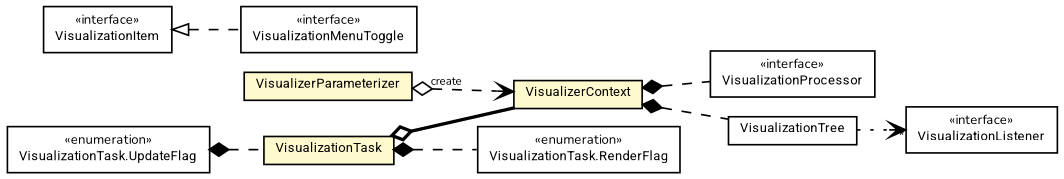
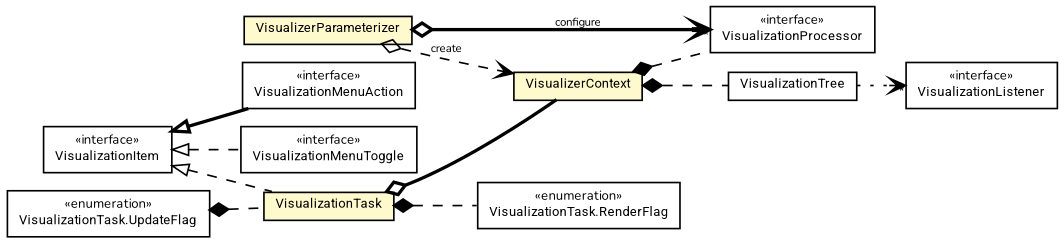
none -> (563, 30)
none -> (328, 86)
none -> (230, 181)
